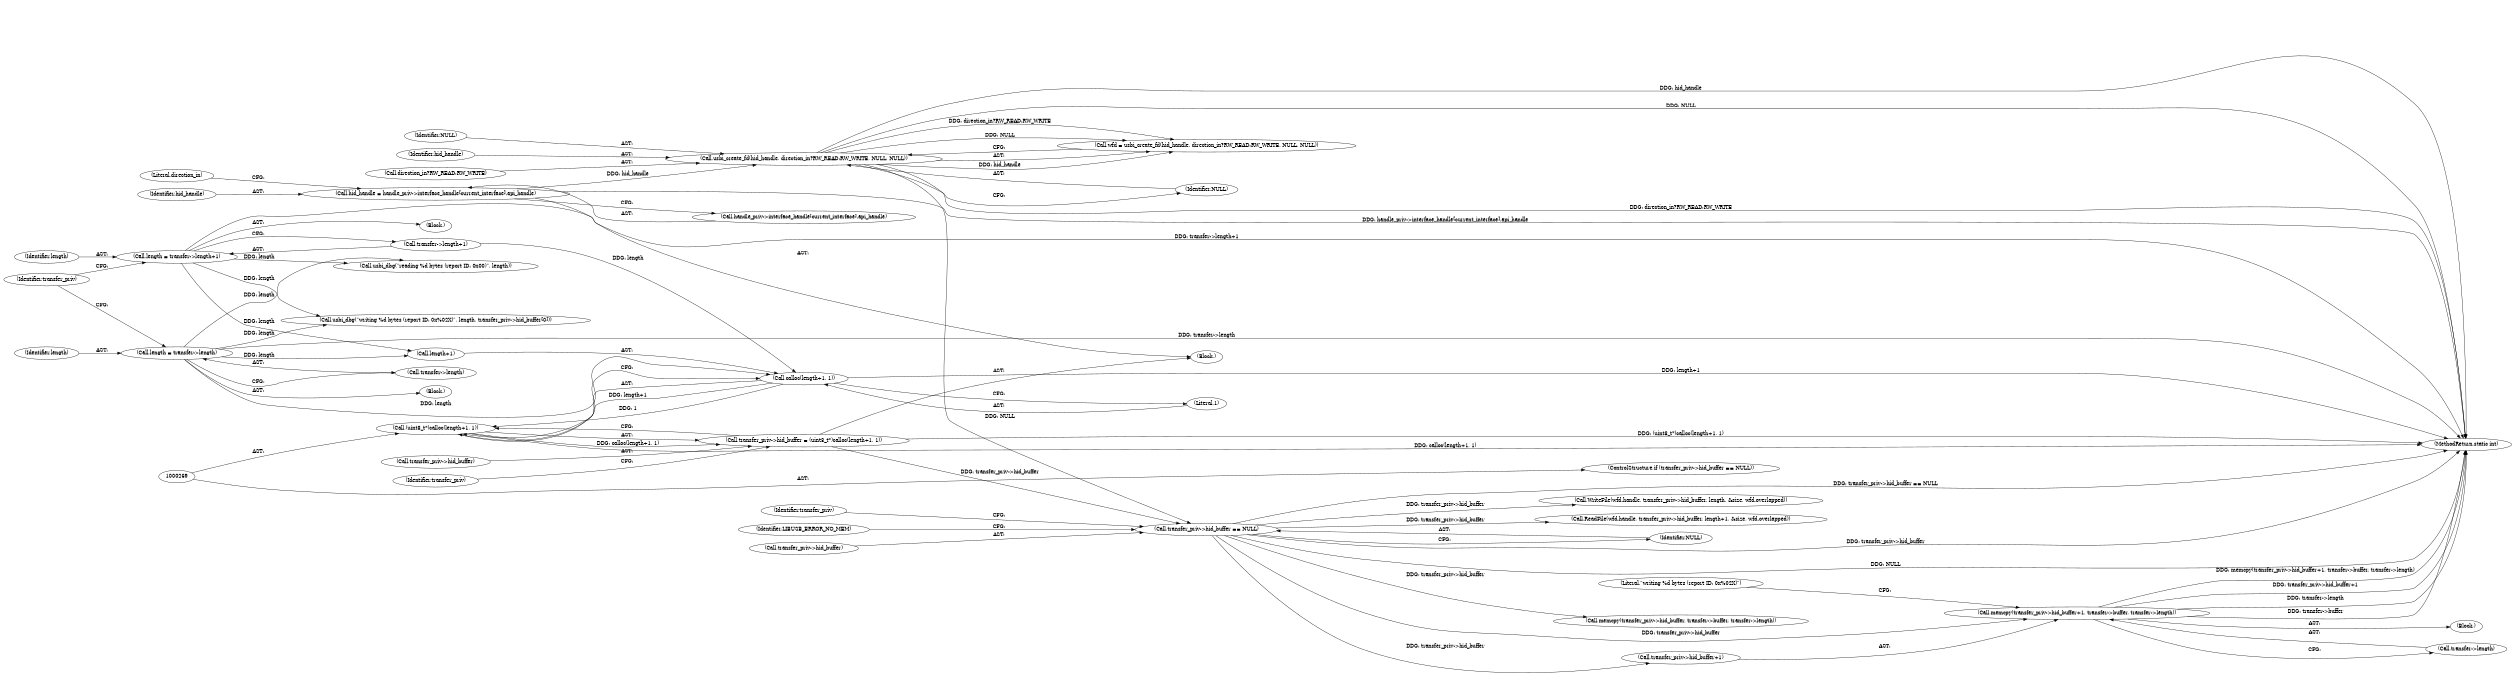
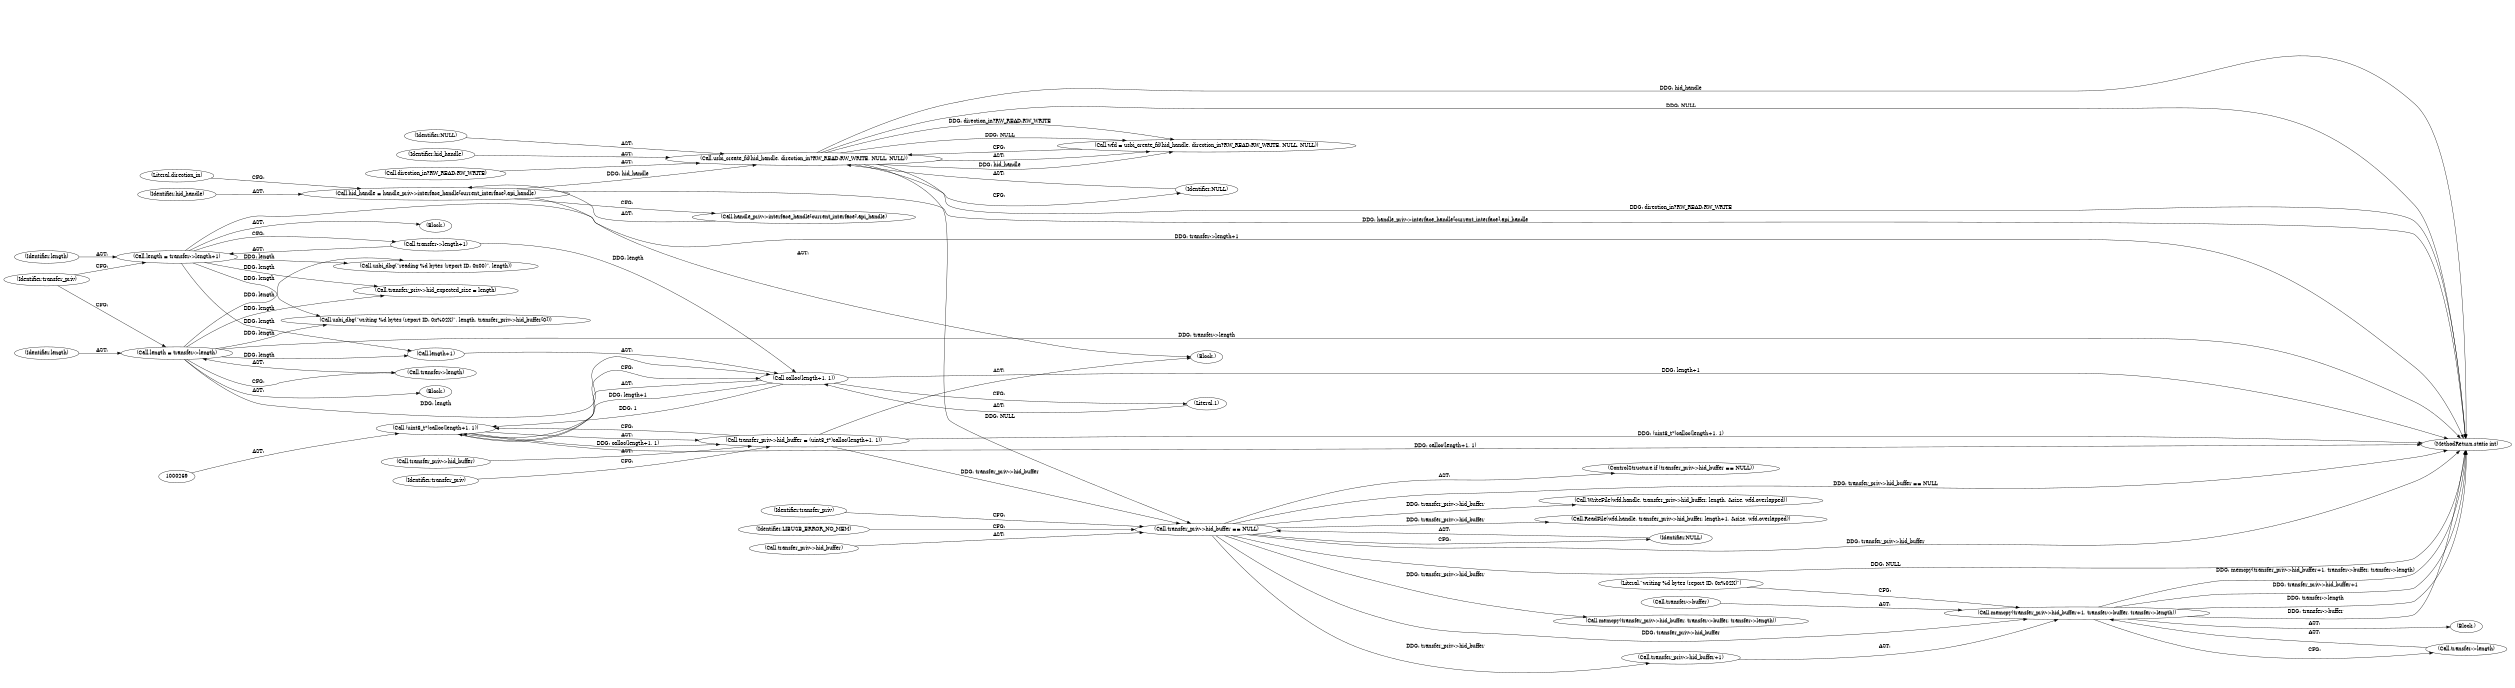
none -> (436, 291)
(887, 483) -> (1415, 481)
none -> (1681, 602)
